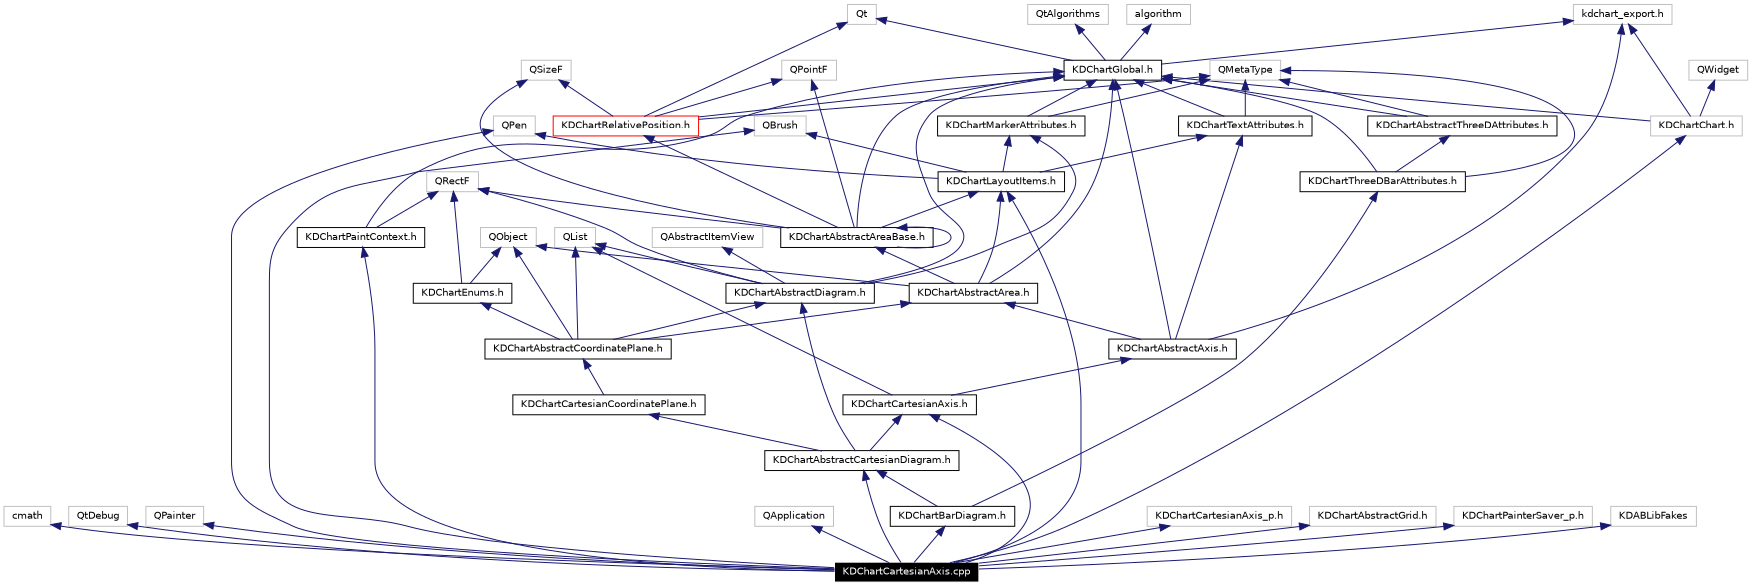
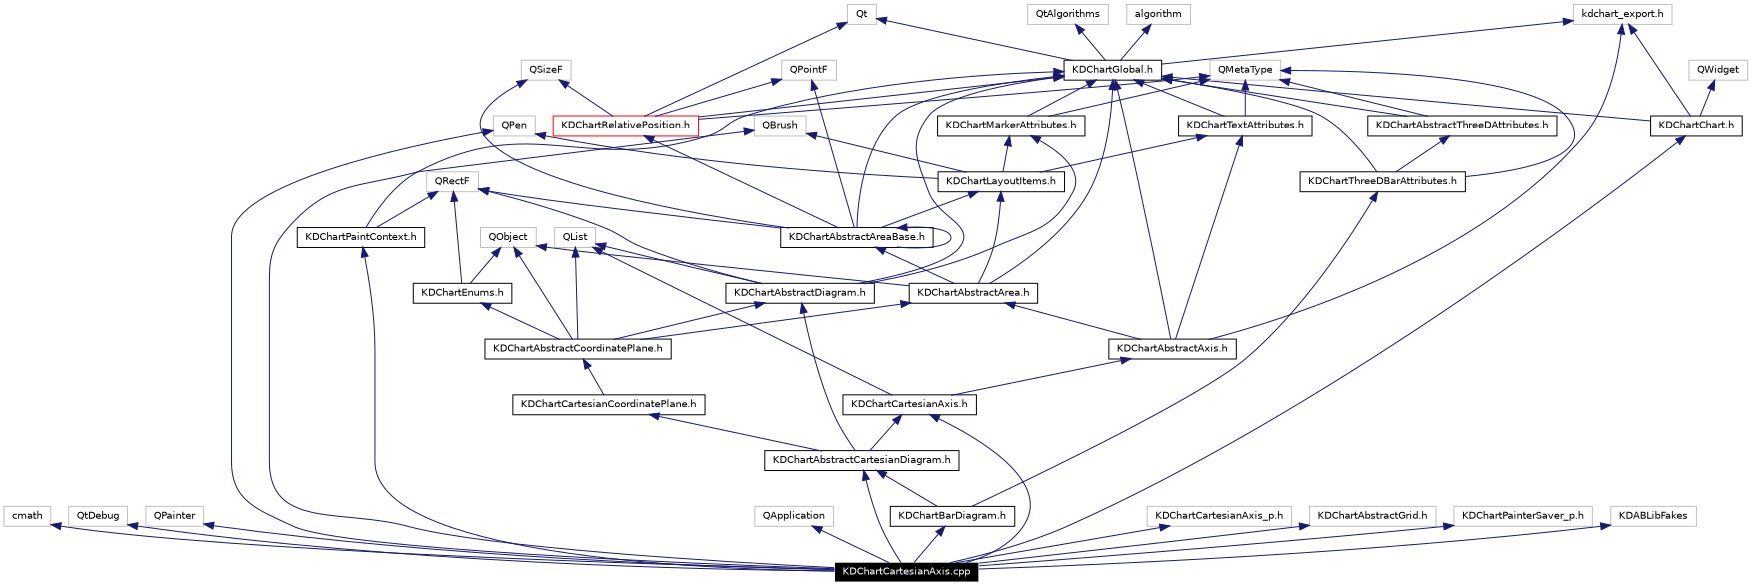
(1696, 126) -> (1696, 126)
(708, 238) -> none
(1081, 412) -> none
